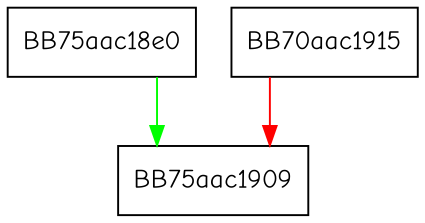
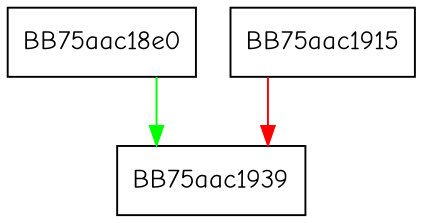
(325, 42) -> (323, 42)
(213, 181) -> (211, 181)
